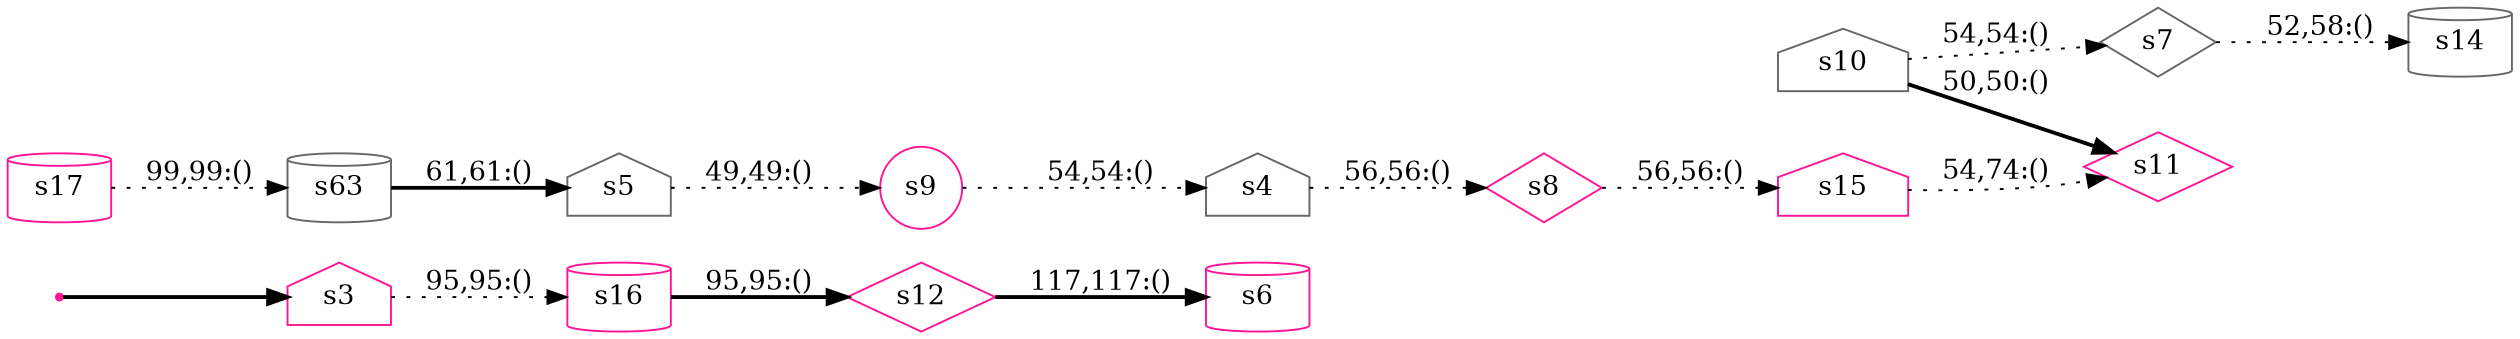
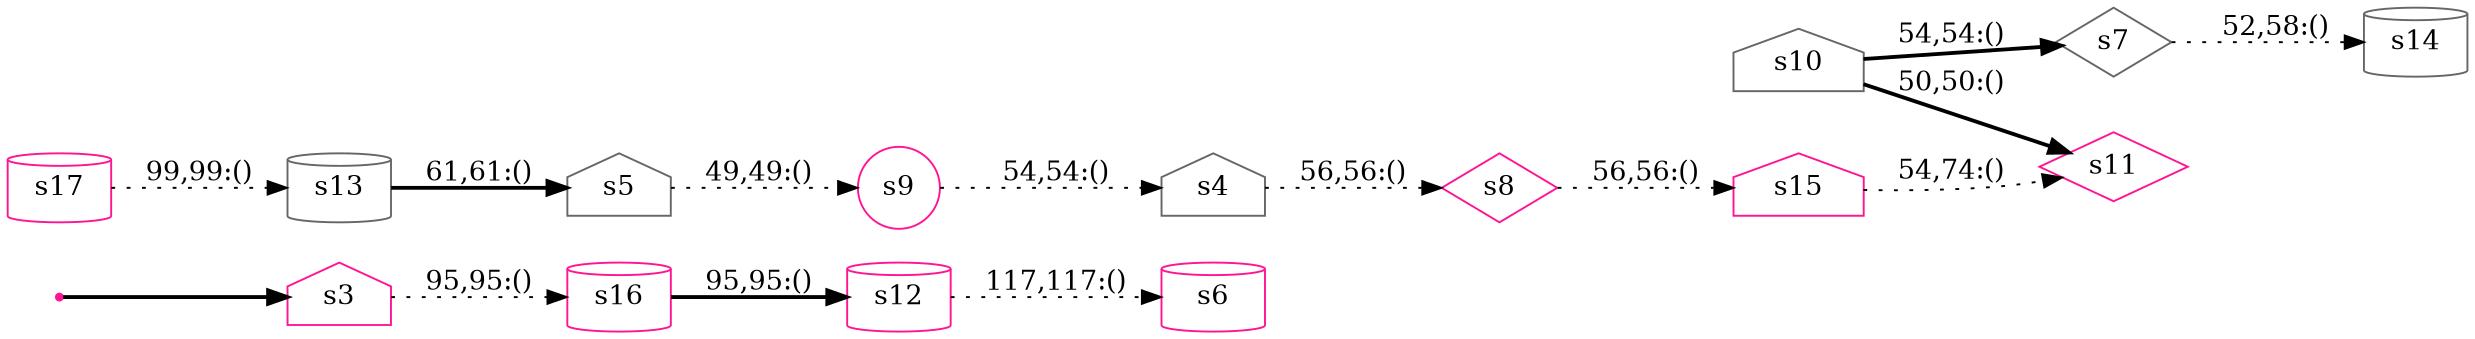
(1997, 53) -> (1953, 53)
(339, 188) -> (339, 188)
(921, 297) -> (899, 297)
(1091, 297) -> (1046, 297)
